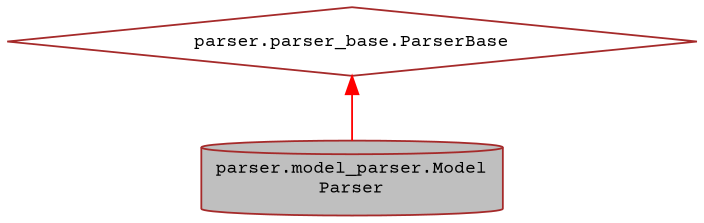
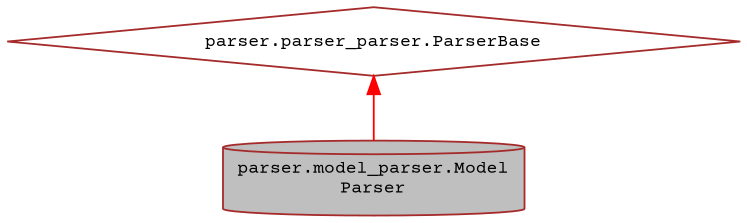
(352, 42) -> (374, 42)
